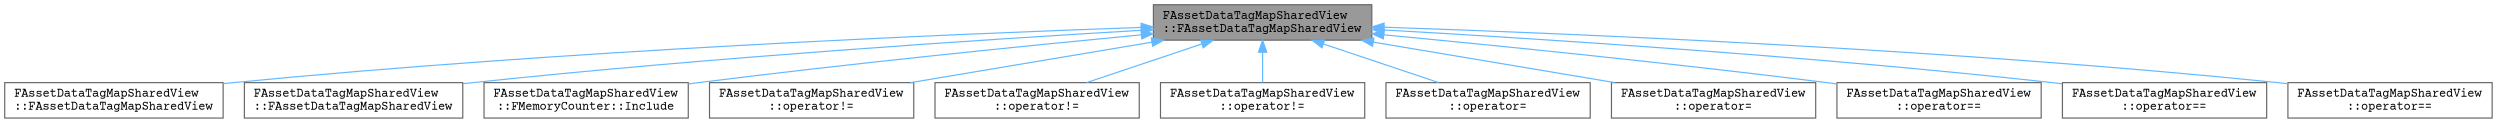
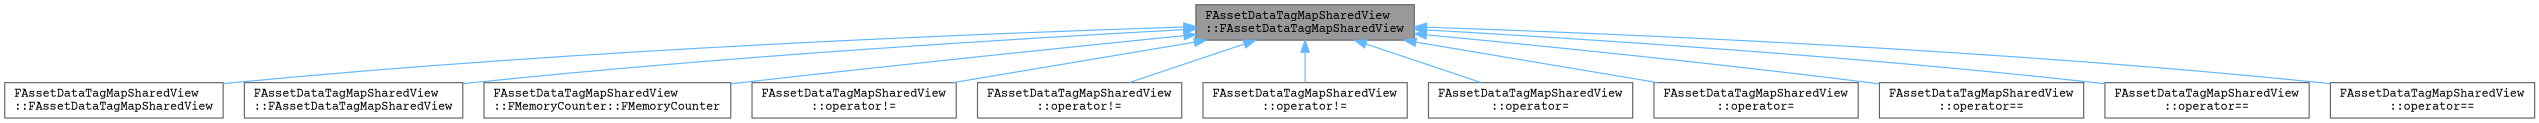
(586, 100) -> (607, 100)
